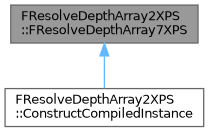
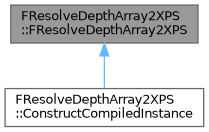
(104, 24) -> (104, 24)
